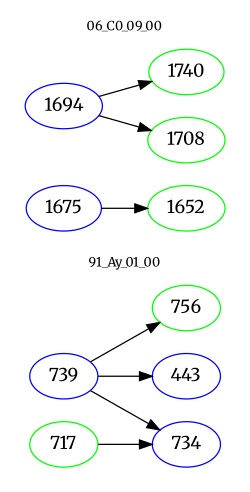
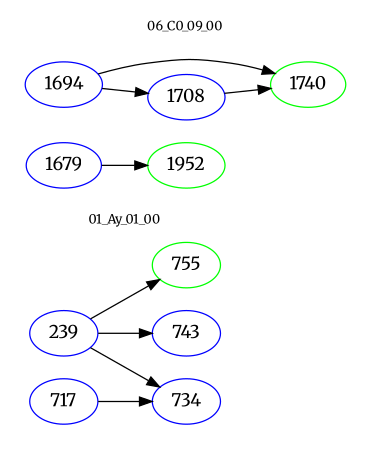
none -> (241, 92)
(186, 140) -> (186, 97)
(64, 208) -> (64, 165)
(186, 208) -> (186, 165)
(125, 263) -> (125, 220)
(186, 308) -> (186, 265)
(64, 376) -> (64, 333)
(186, 376) -> (186, 333)
(64, 444) -> (64, 401)
